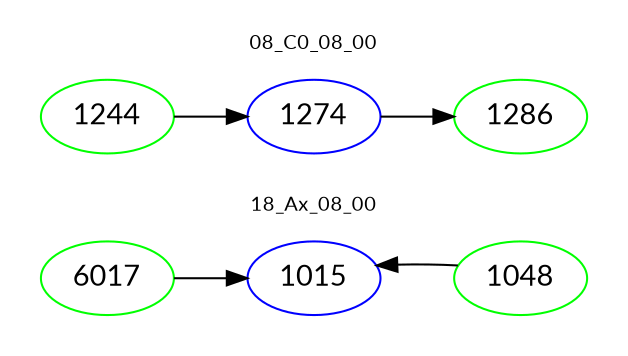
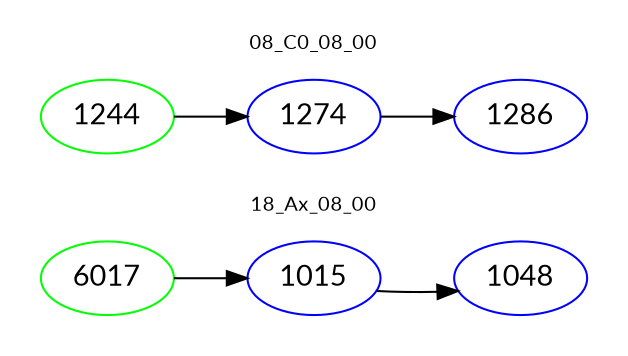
(521, 117) -> (521, 117)
(428, 264) -> (407, 292)
(521, 278) -> (521, 278)
